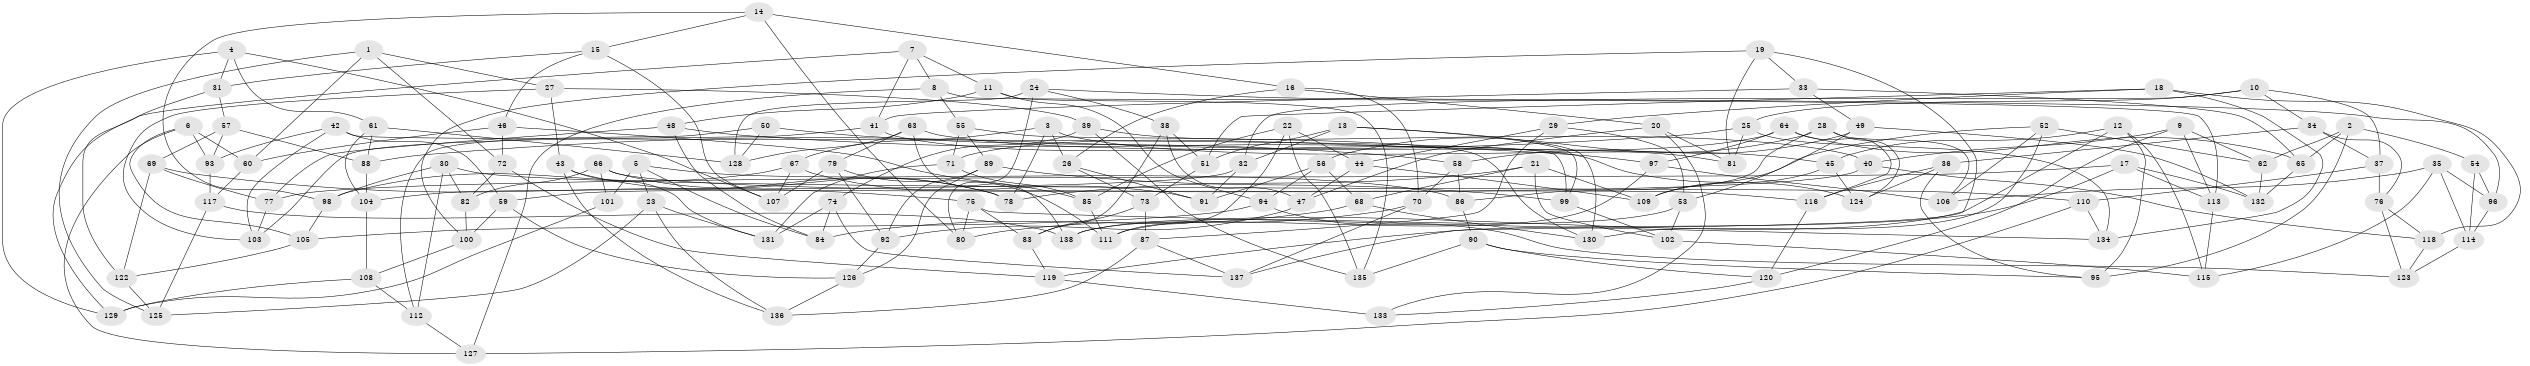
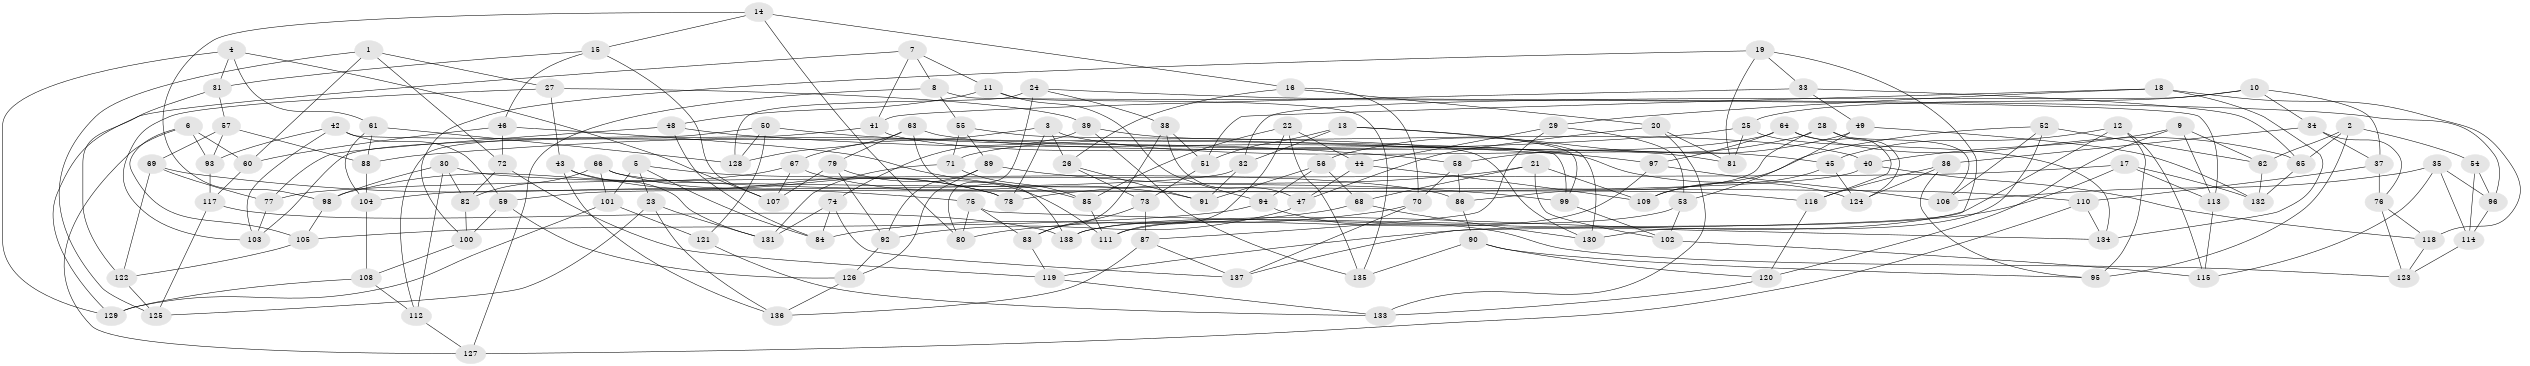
none -> (704, 240)
